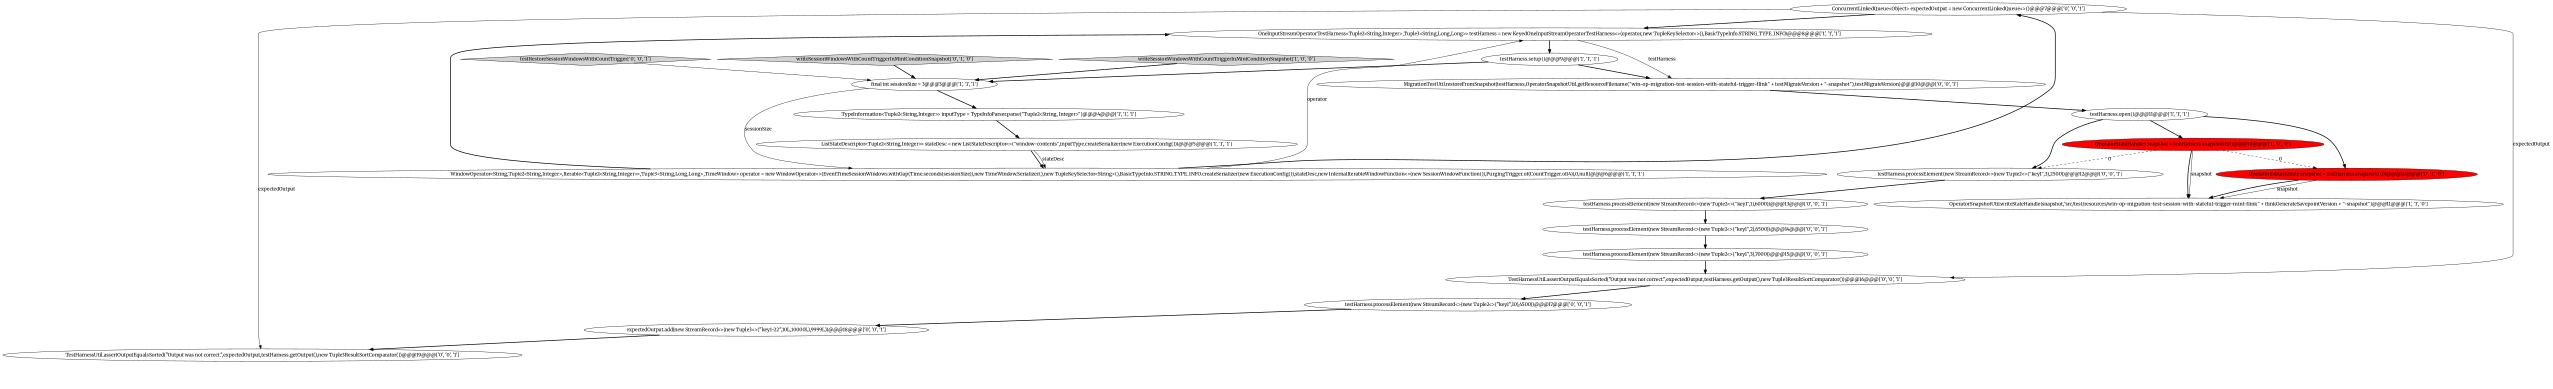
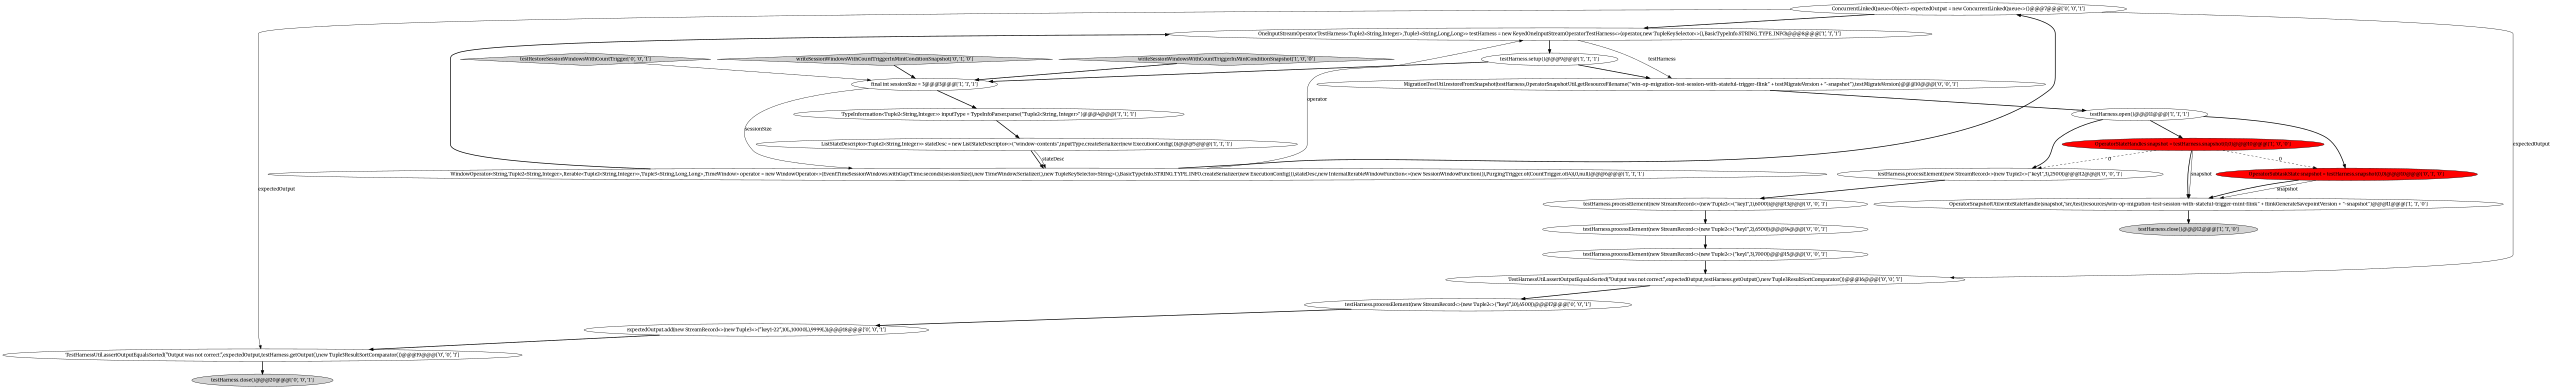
none -> (2189, 229)
none -> (262, 380)
